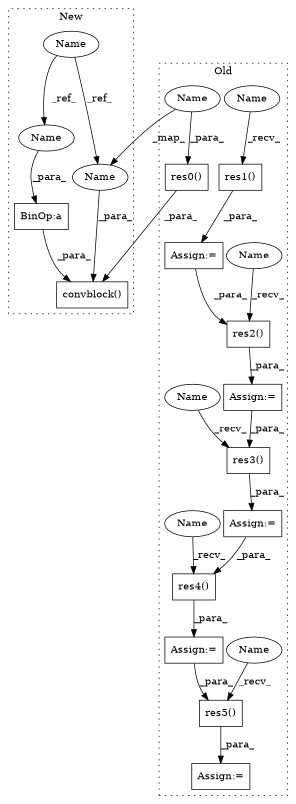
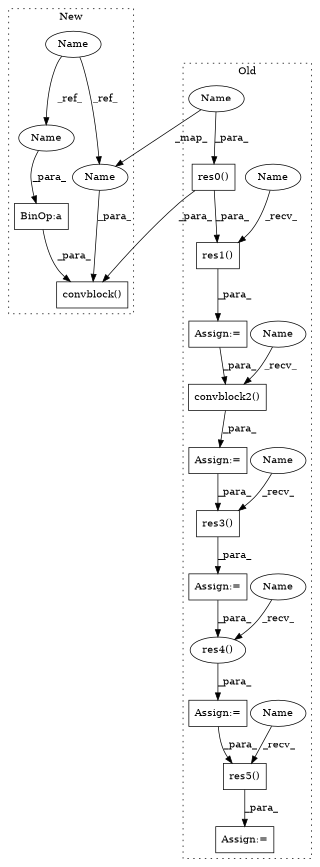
none -> (216, 213)
(248, 334) -> (227, 397)
(194, 587) -> (218, 650)
